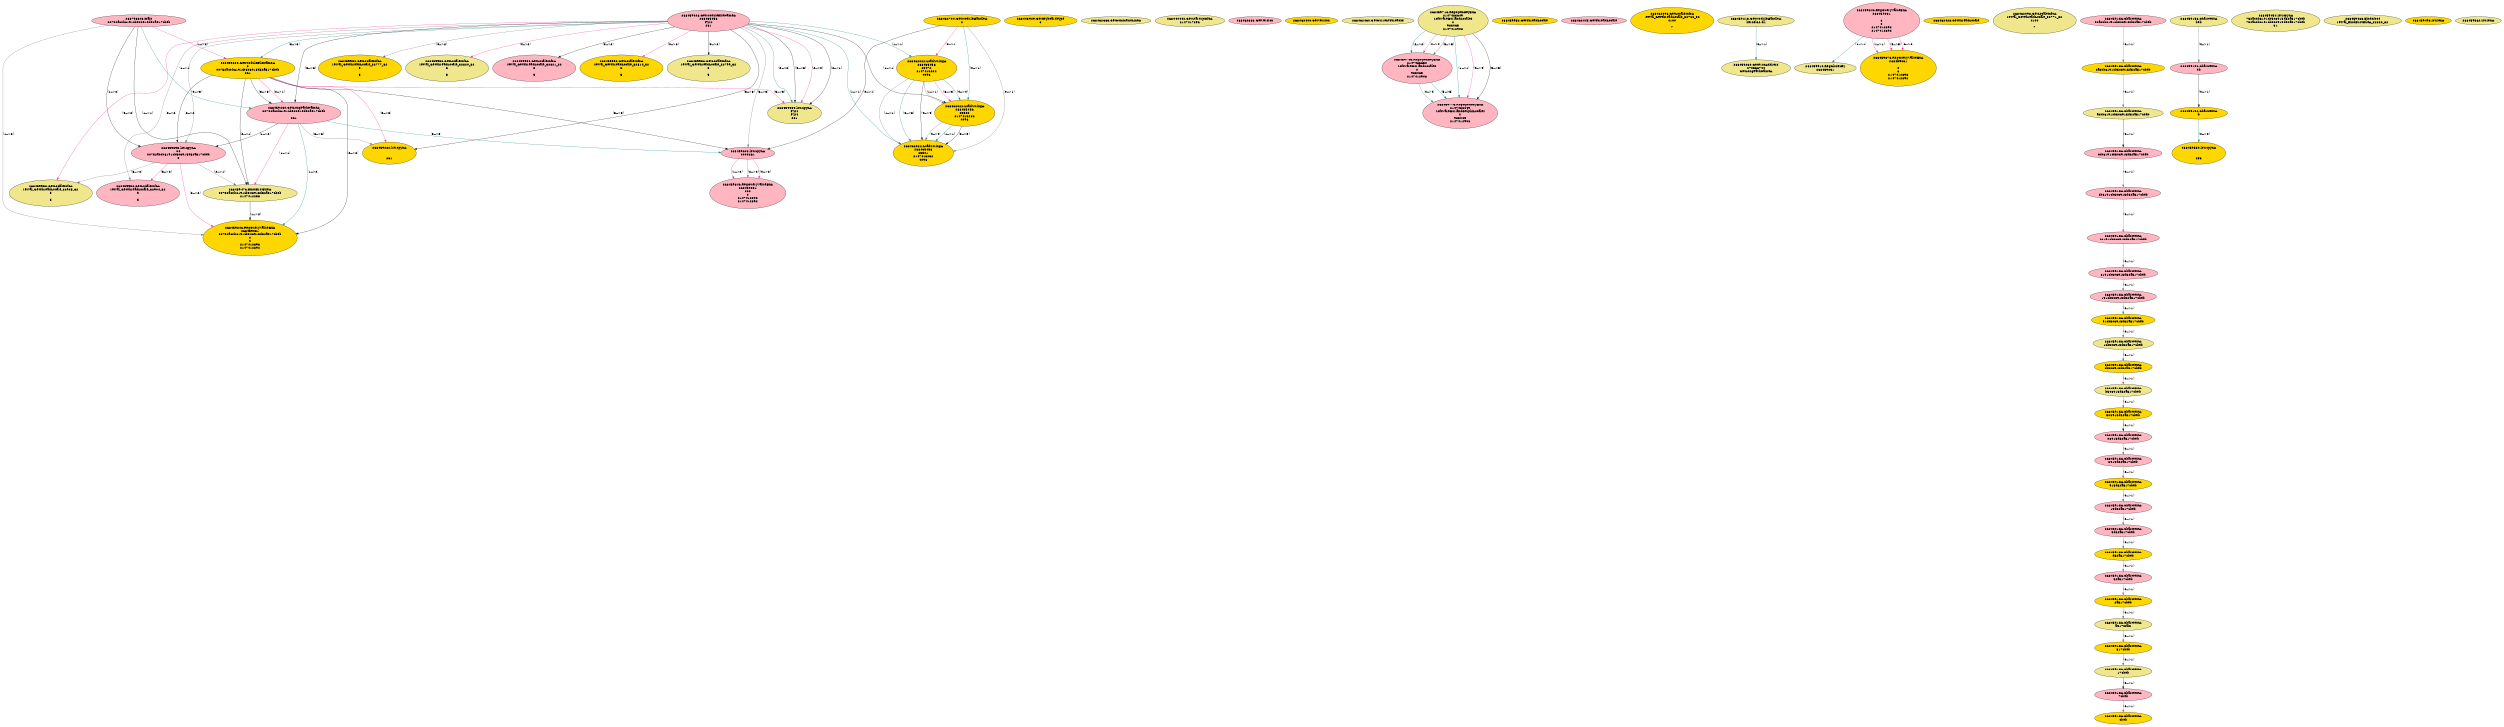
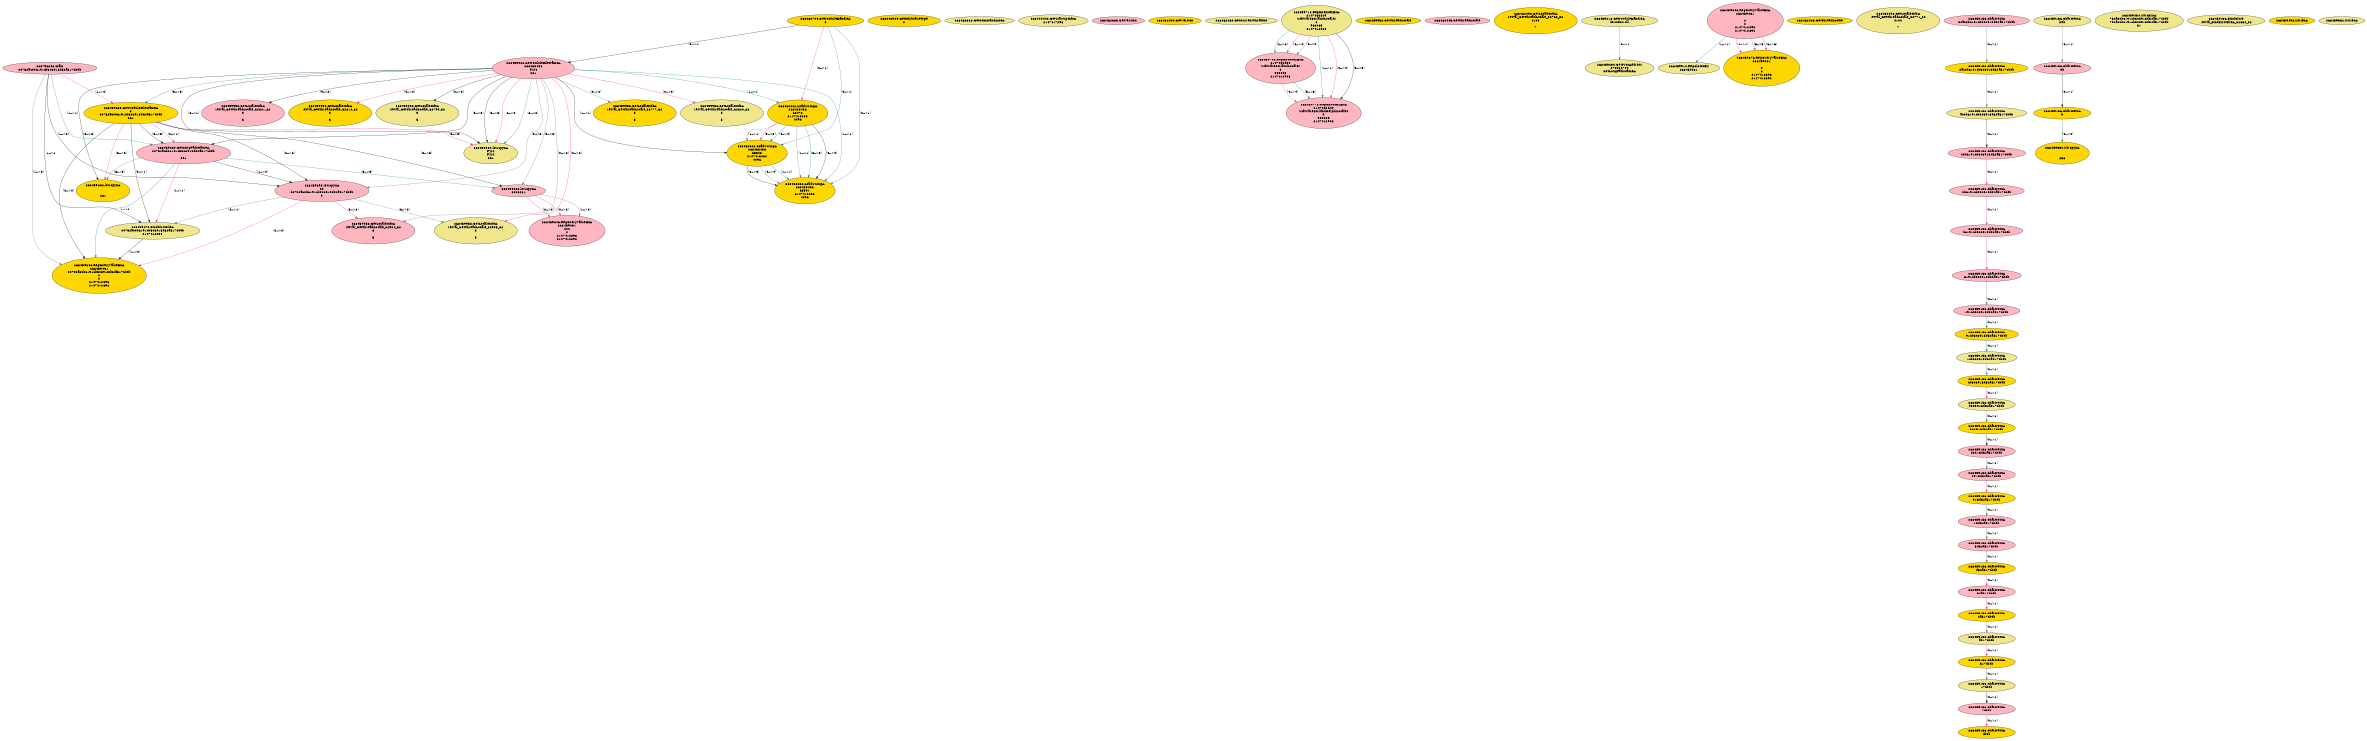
(864, 89) -> (685, 44)
(2123, 331) -> (1987, 345)
(2123, 624) -> (1987, 639)
